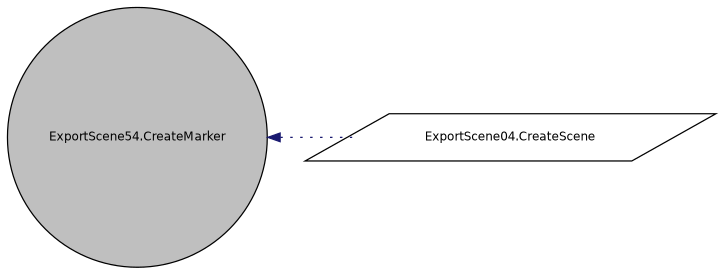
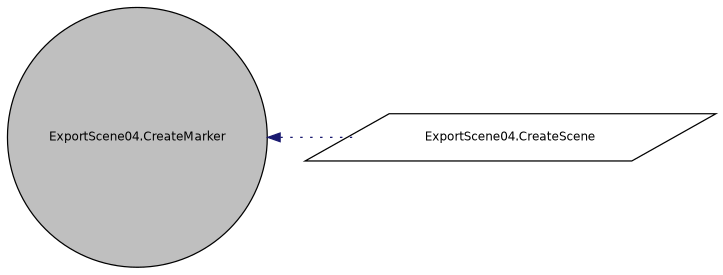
(137, 137) -> (137, 137)
